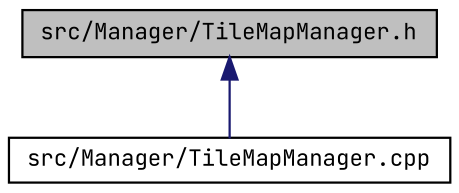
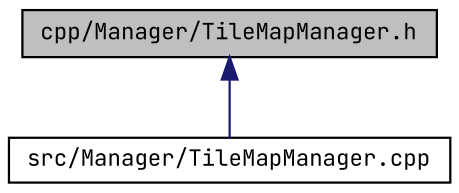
(230, 34) -> (230, 34)
